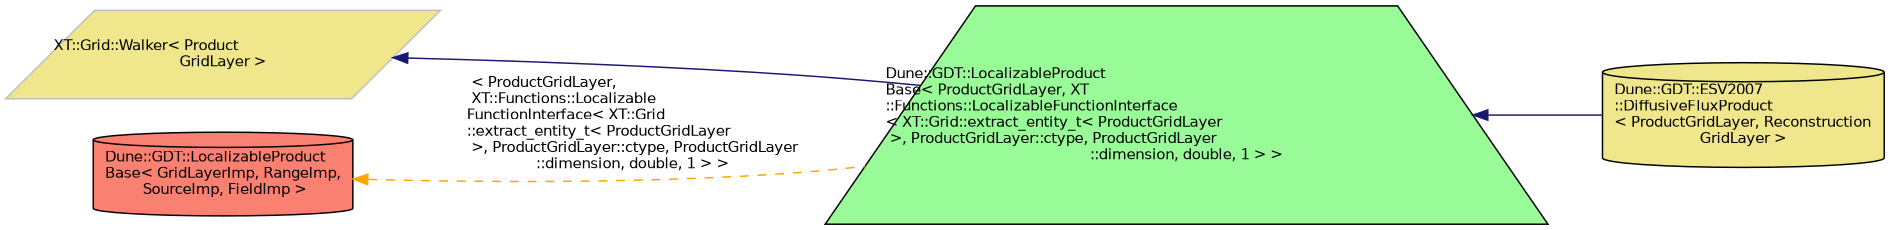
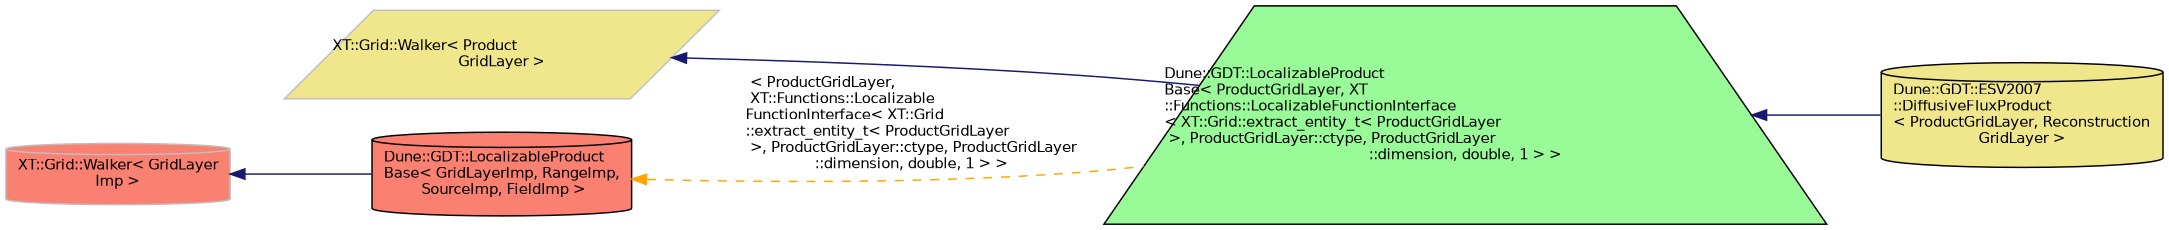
none -> (118, 174)
